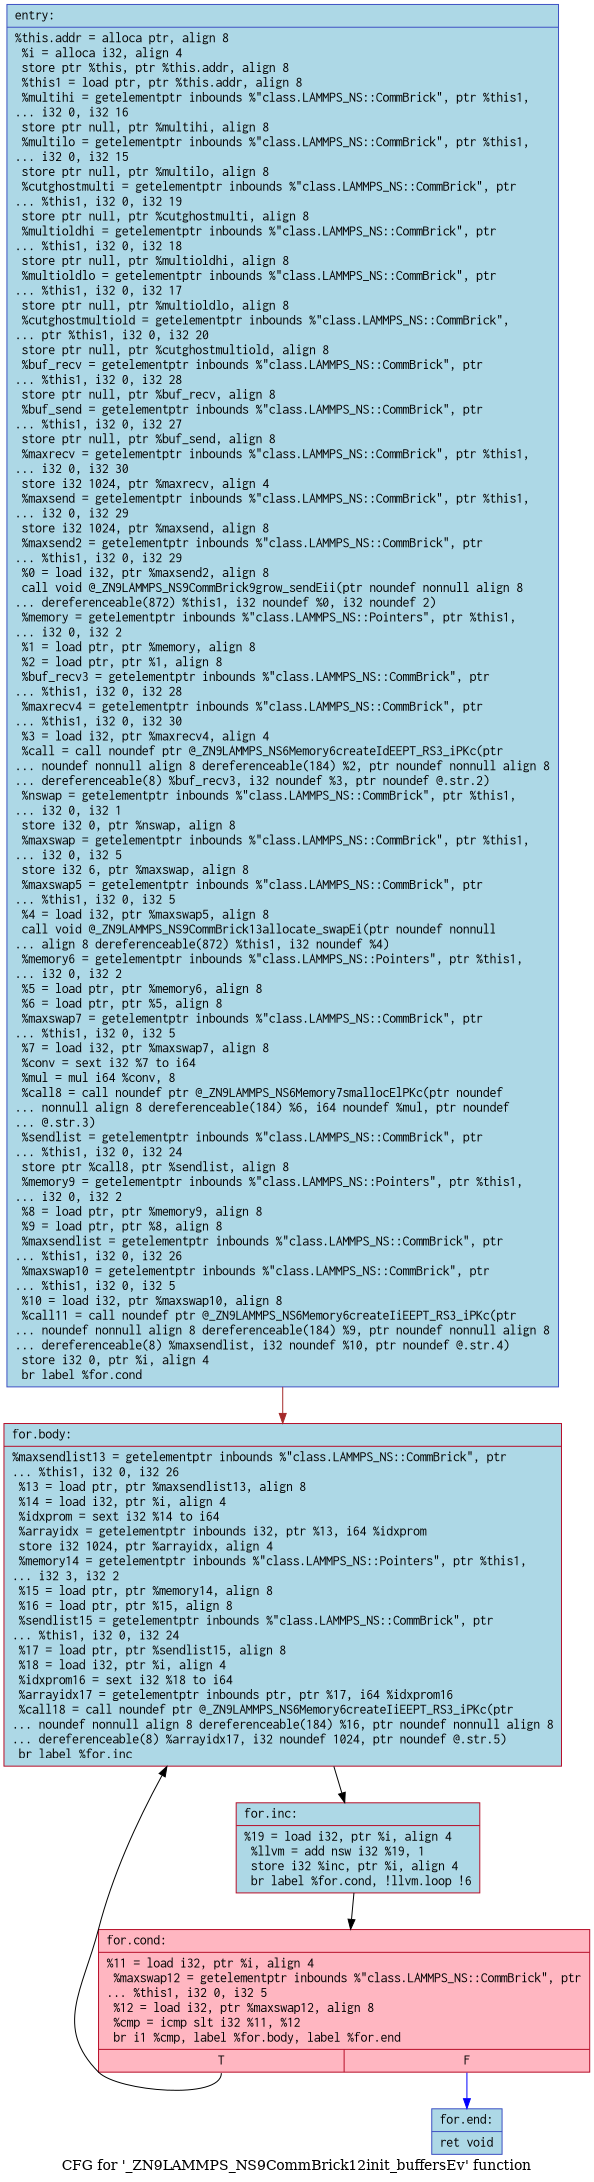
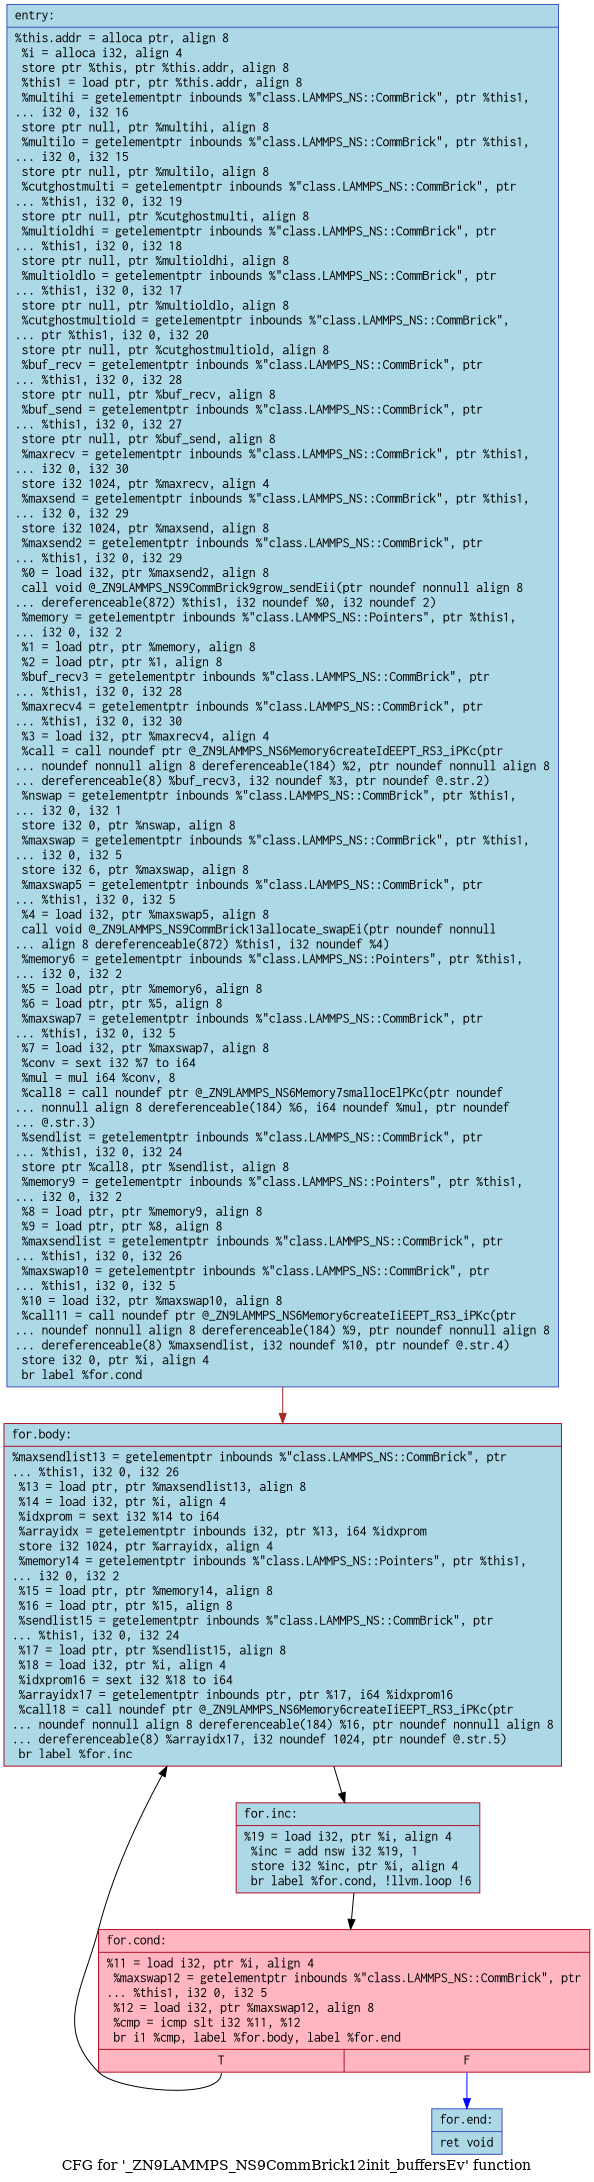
(66, 1576) -> (66, 1576)
(335, 1851) -> (331, 1851)
